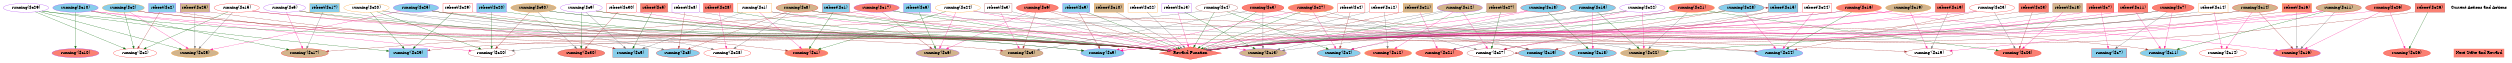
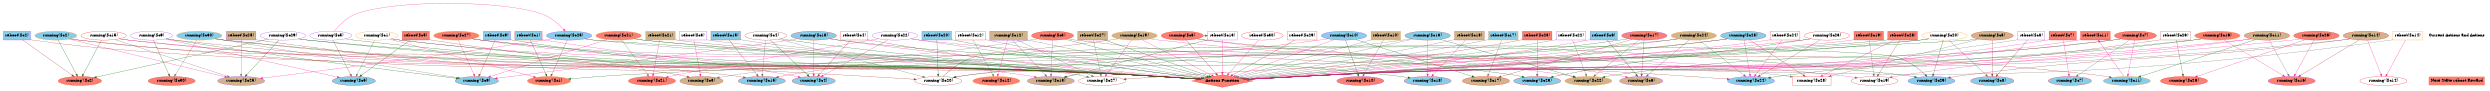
(533, 8) -> (199, 36)
(621, 8) -> (1262, 36)
(755, 8) -> (377, 36)
(958, 8) -> (1694, 36)
(998, 8) -> (693, 36)
(1143, 8) -> (1571, 36)
(1460, 8) -> (1009, 36)
(1765, 8) -> (1776, 58)
(2297, 8) -> none
(2430, 8) -> (2176, 36)
(596, 22) -> (264, 61)
(1469, 22) -> (1054, 58)
(291, 23) -> (448, 3)
(608, 23) -> none
(1676, 23) -> (1582, 63)
(2049, 24) -> (1457, 50)
(1031, 26) -> (1204, 36)
(1489, 28) -> (865, 52)
(1496, 29) -> (1097, 57)
(434, 30) -> (1434, 46)
(1483, 33) -> (700, 52)
(2150, 33) -> (2114, 62)
(946, 34) -> (1665, 60)
(2008, 35) -> (1656, 60)
(1221, 39) -> (1891, 54)
none -> (1377, 52)
(135, 53) -> (80, 81)
(195, 53) -> (241, 81)
(408, 53) -> (1931, 81)
(631, 53) -> (354, 81)
(727, 53) -> (1812, 81)
(1102, 53) -> (477, 81)
(1190, 53) -> (1222, 81)
(1515, 53) -> (948, 56)
(2018, 53) -> (1537, 81)
(2109, 53) -> (2070, 81)
(2479, 53) -> (2457, 81)
